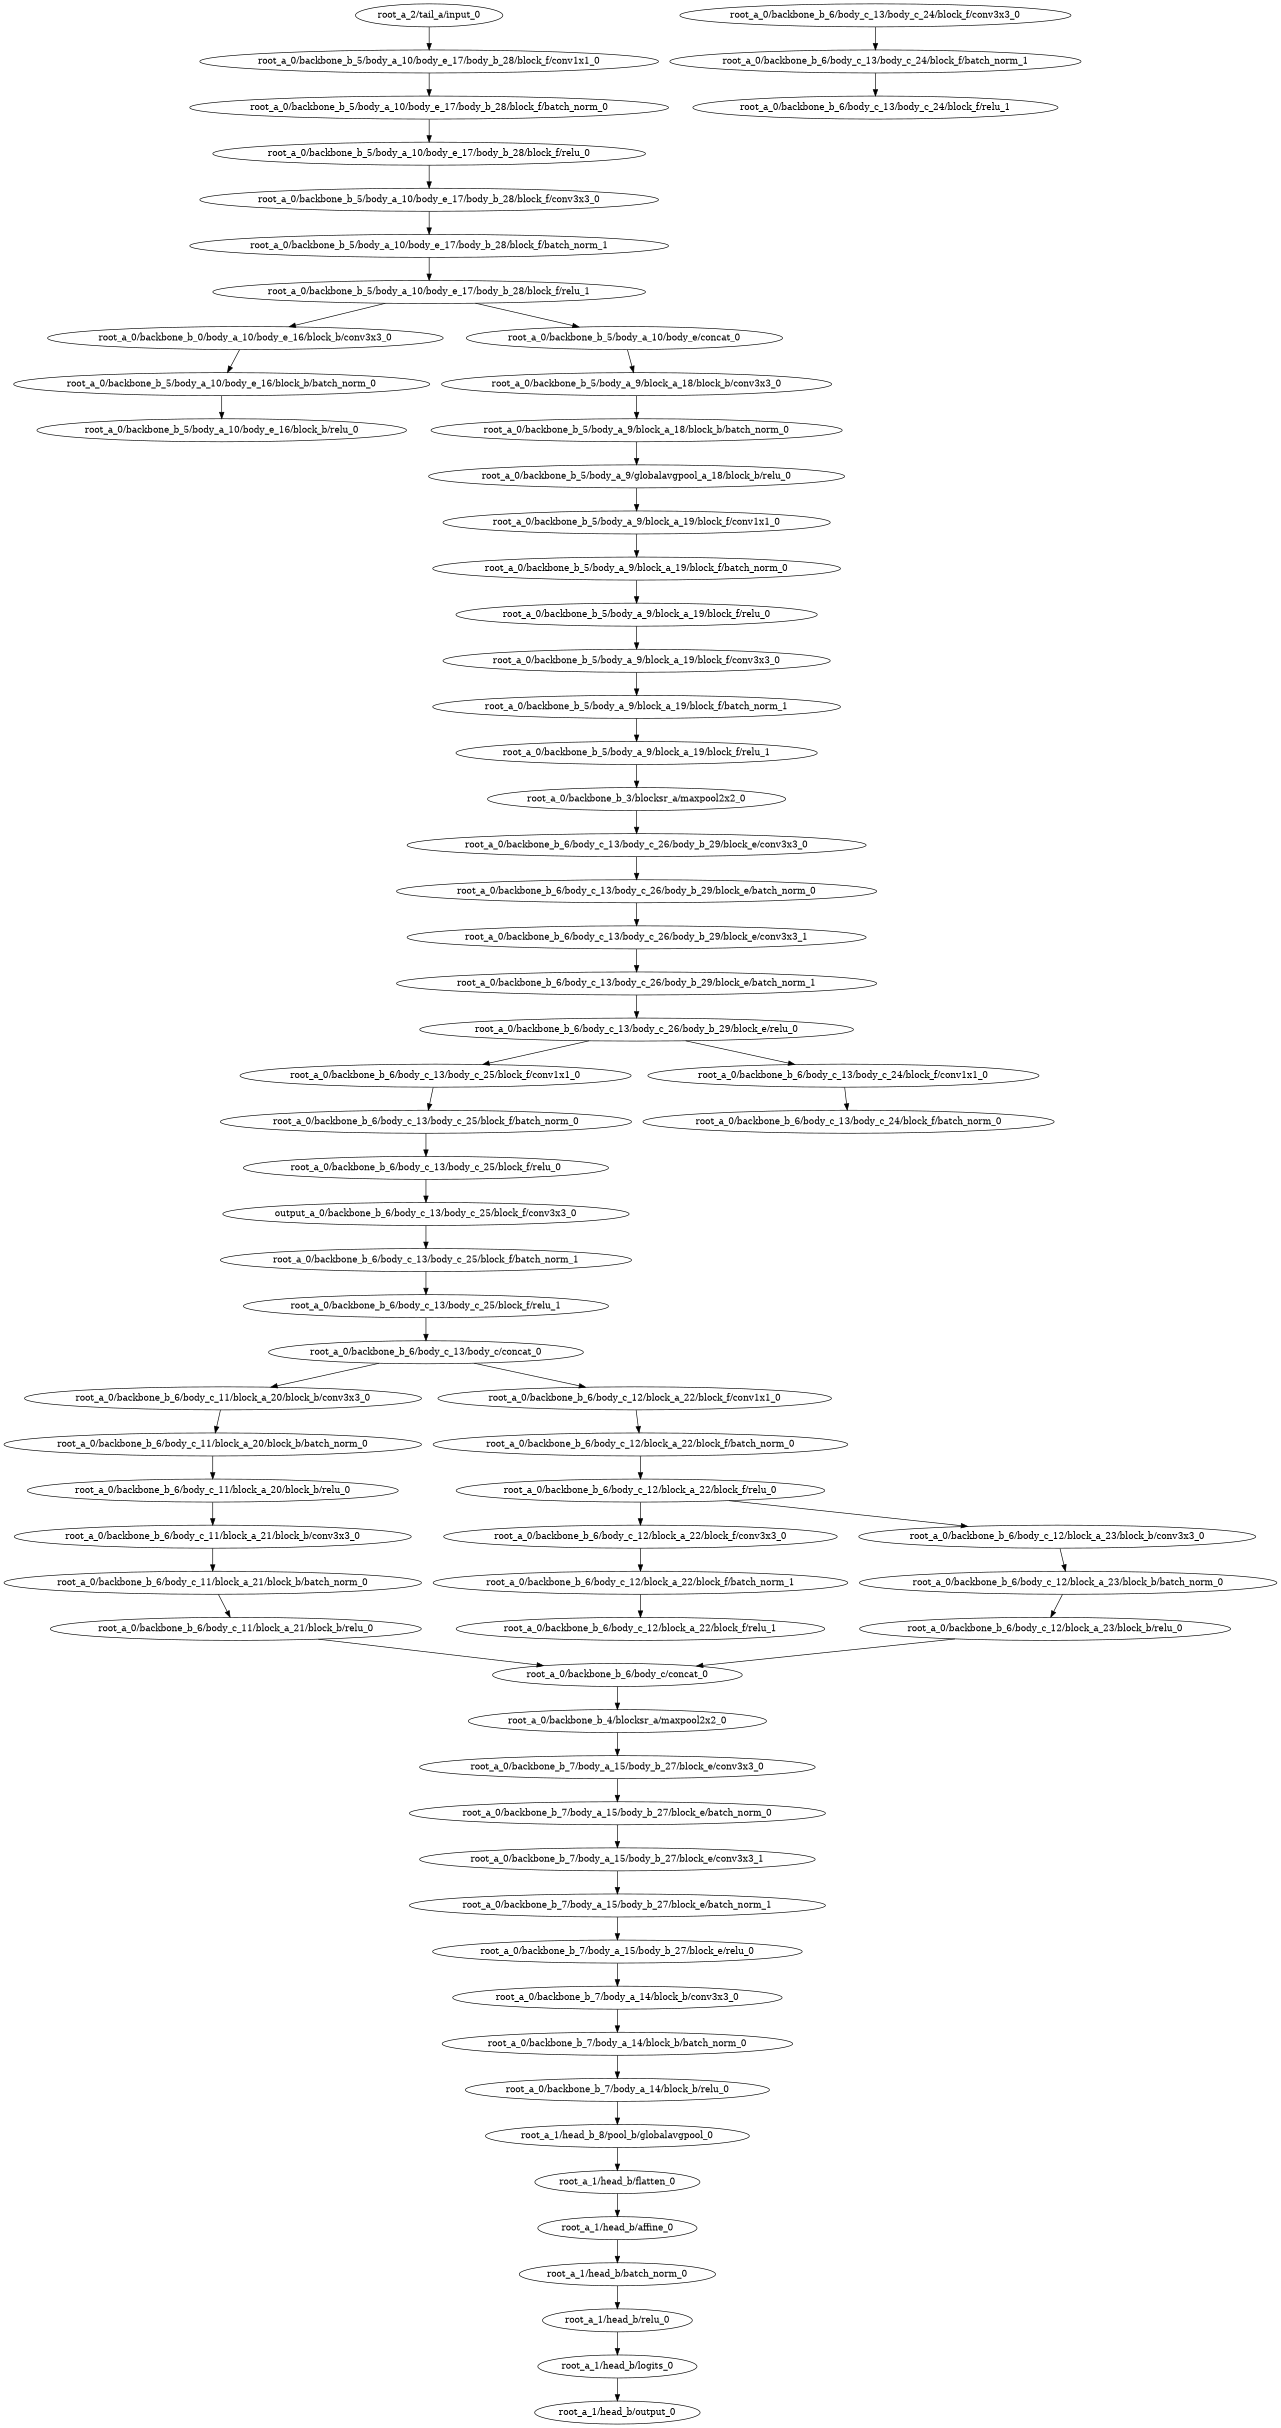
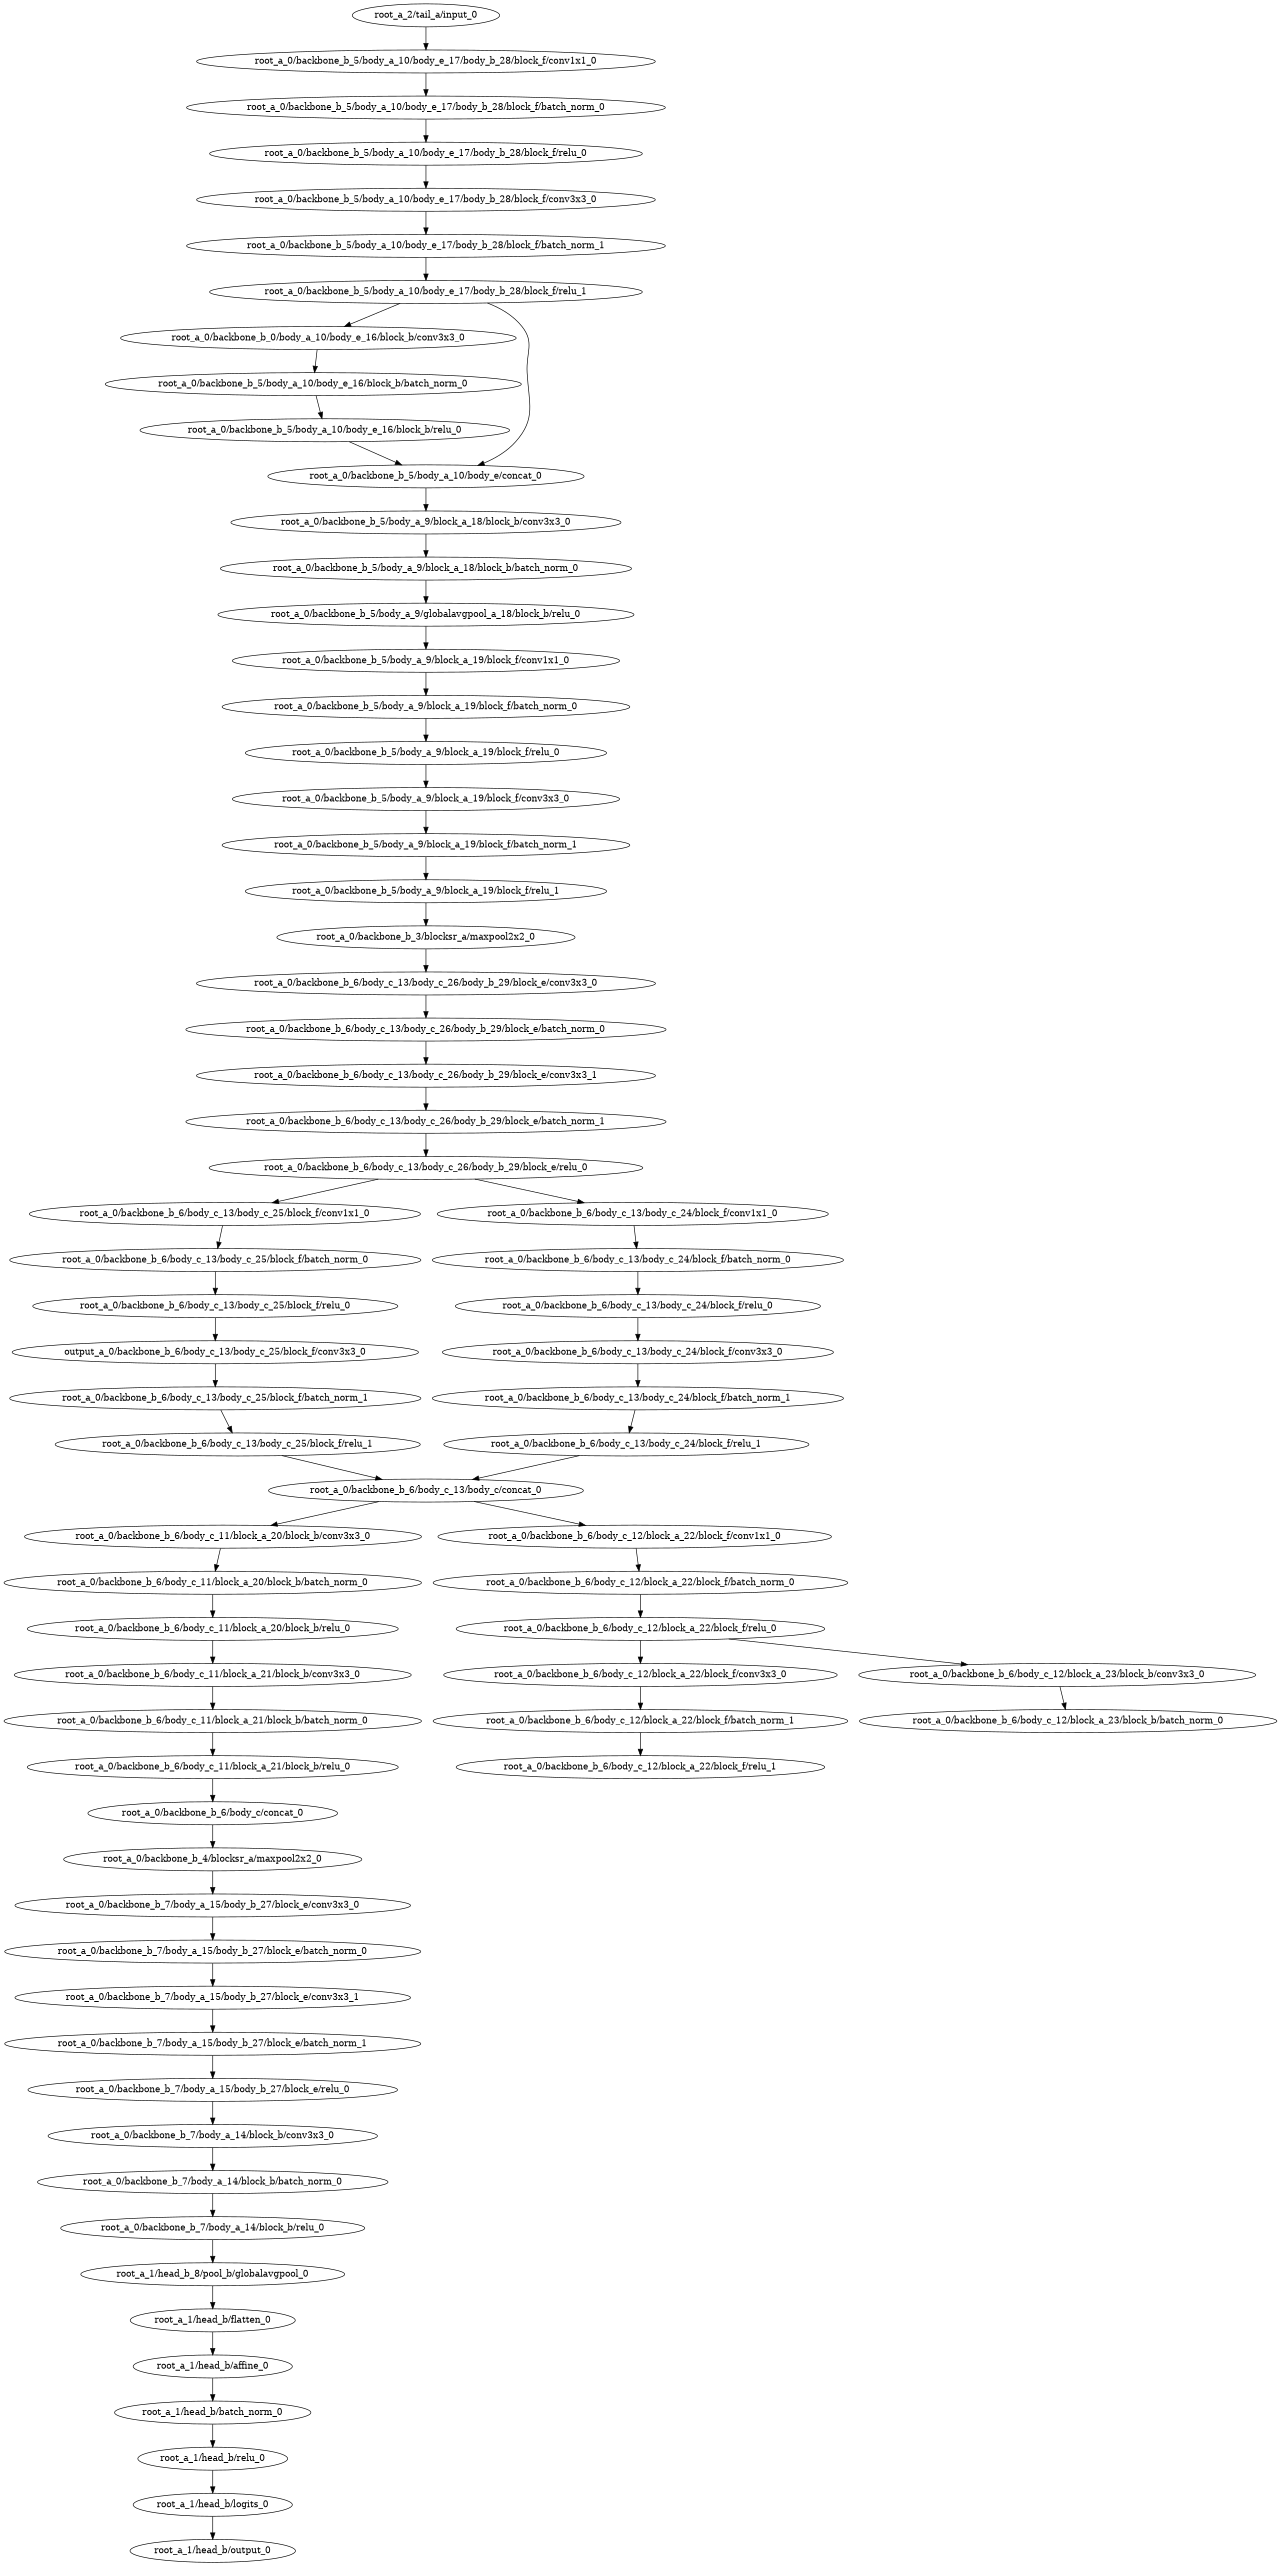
none -> (373, 452)
none -> (638, 1306)
none -> (529, 1467)
(1045, 1629) -> none
